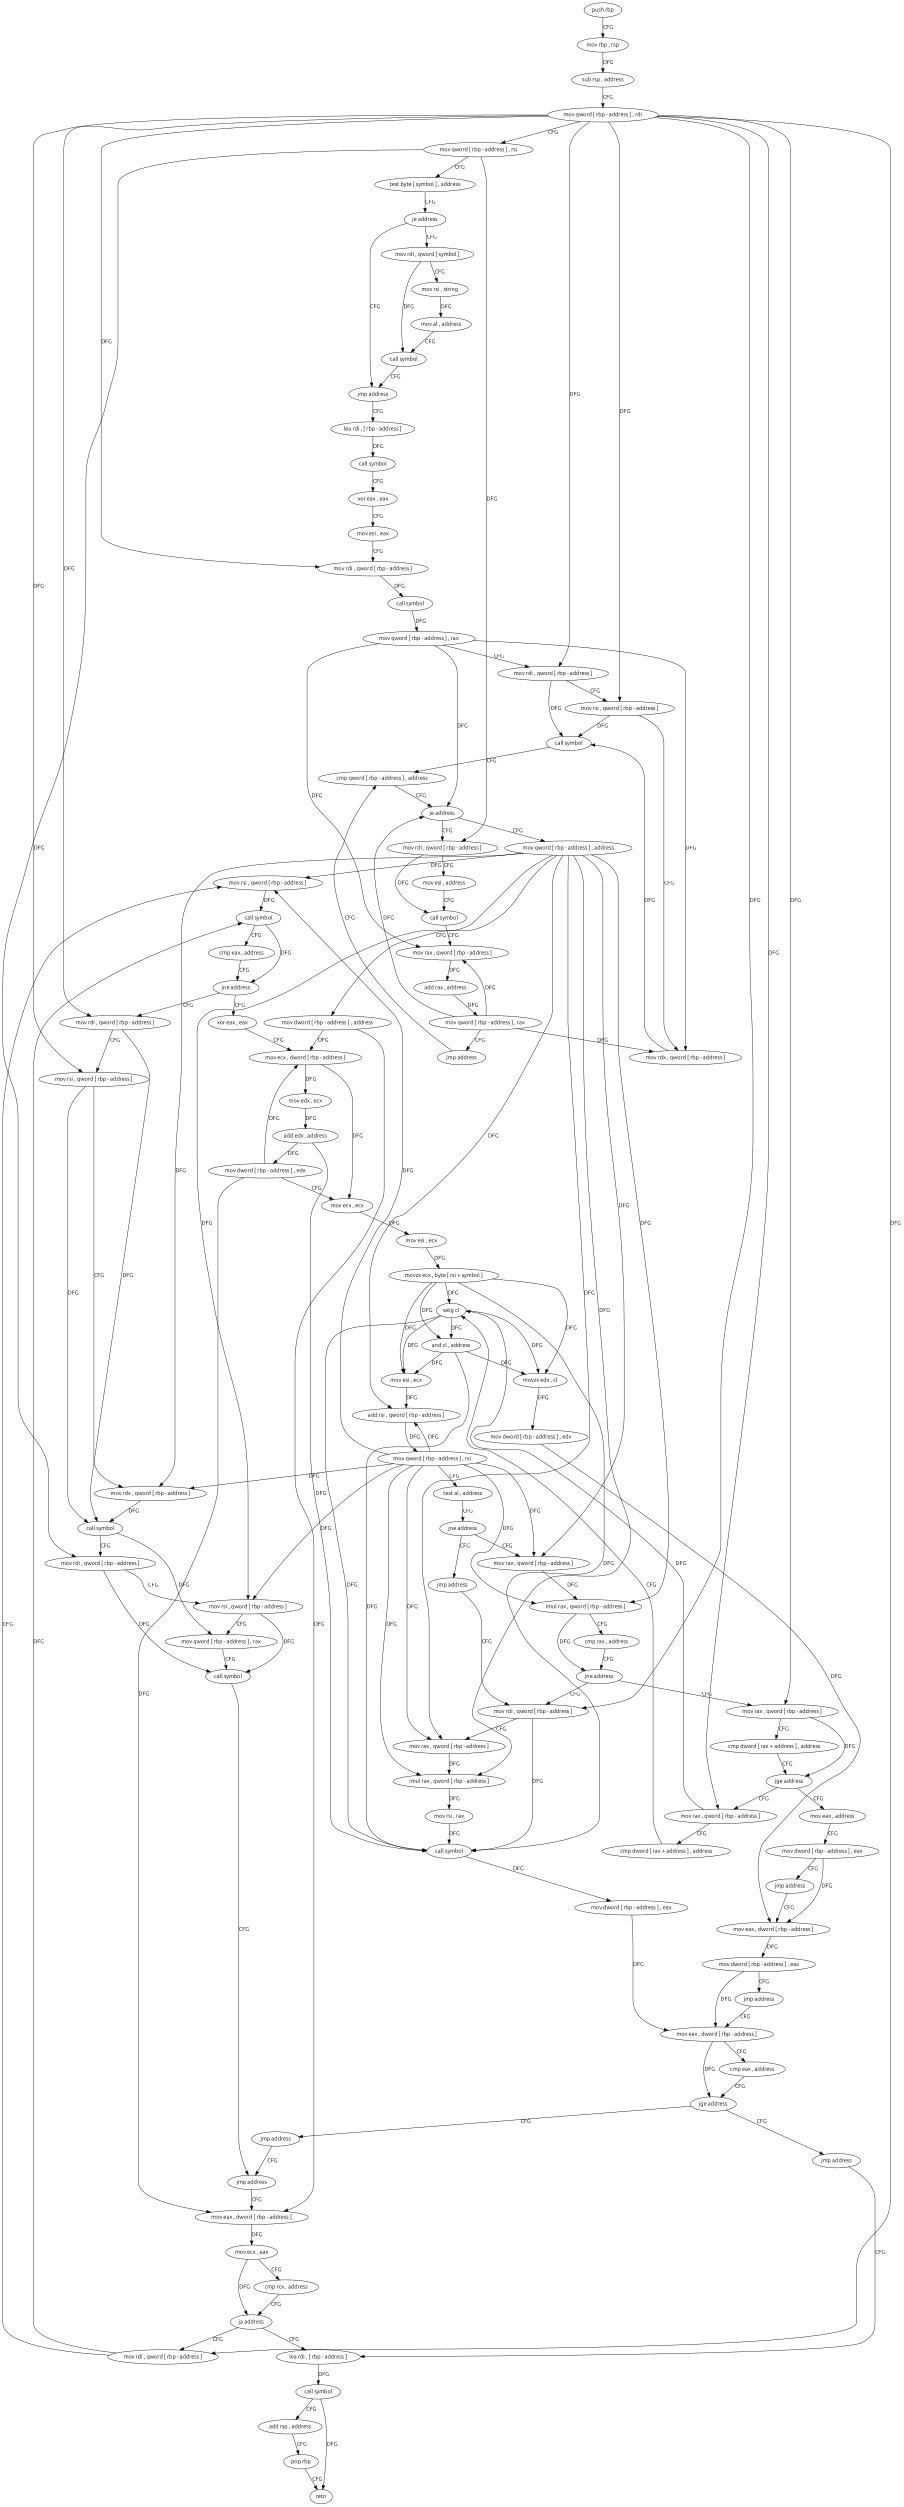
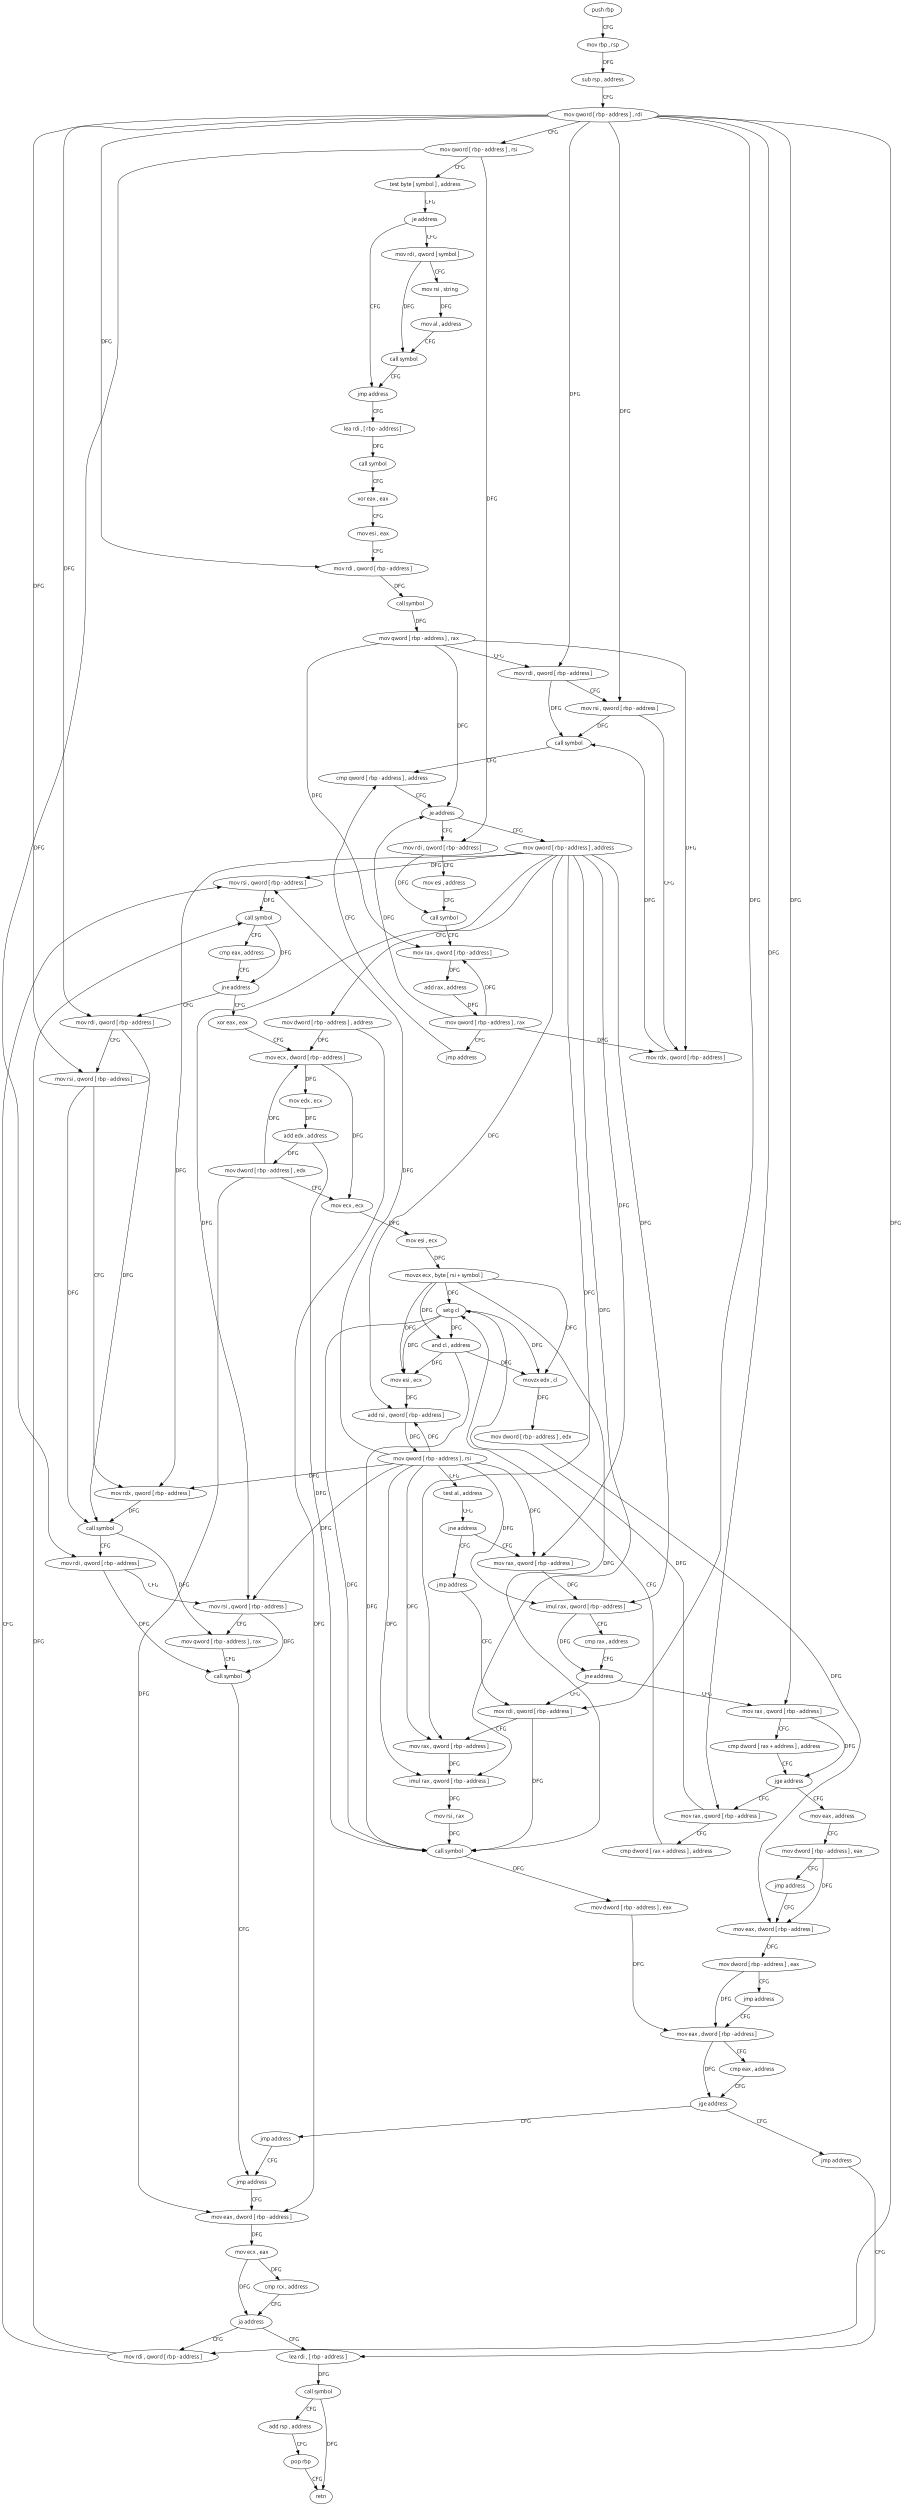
(276, 2270) -> (276, 2270)
